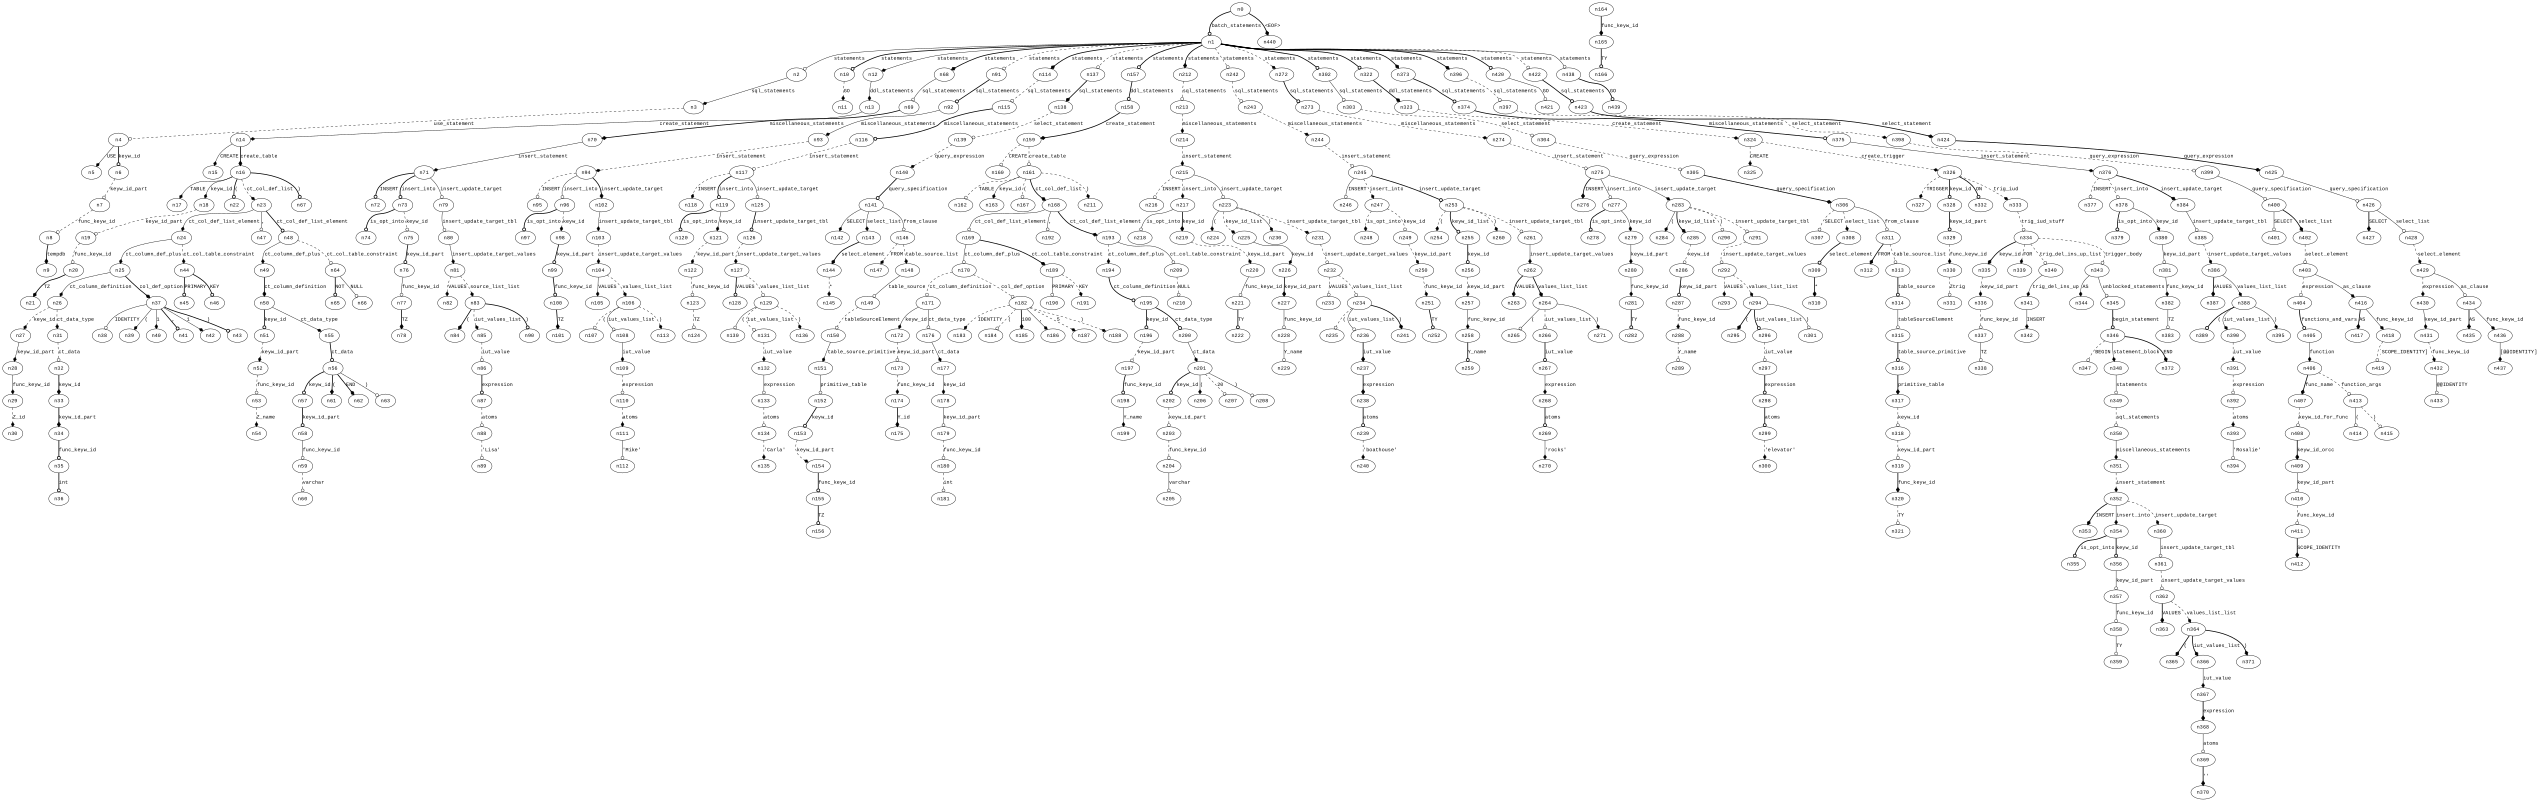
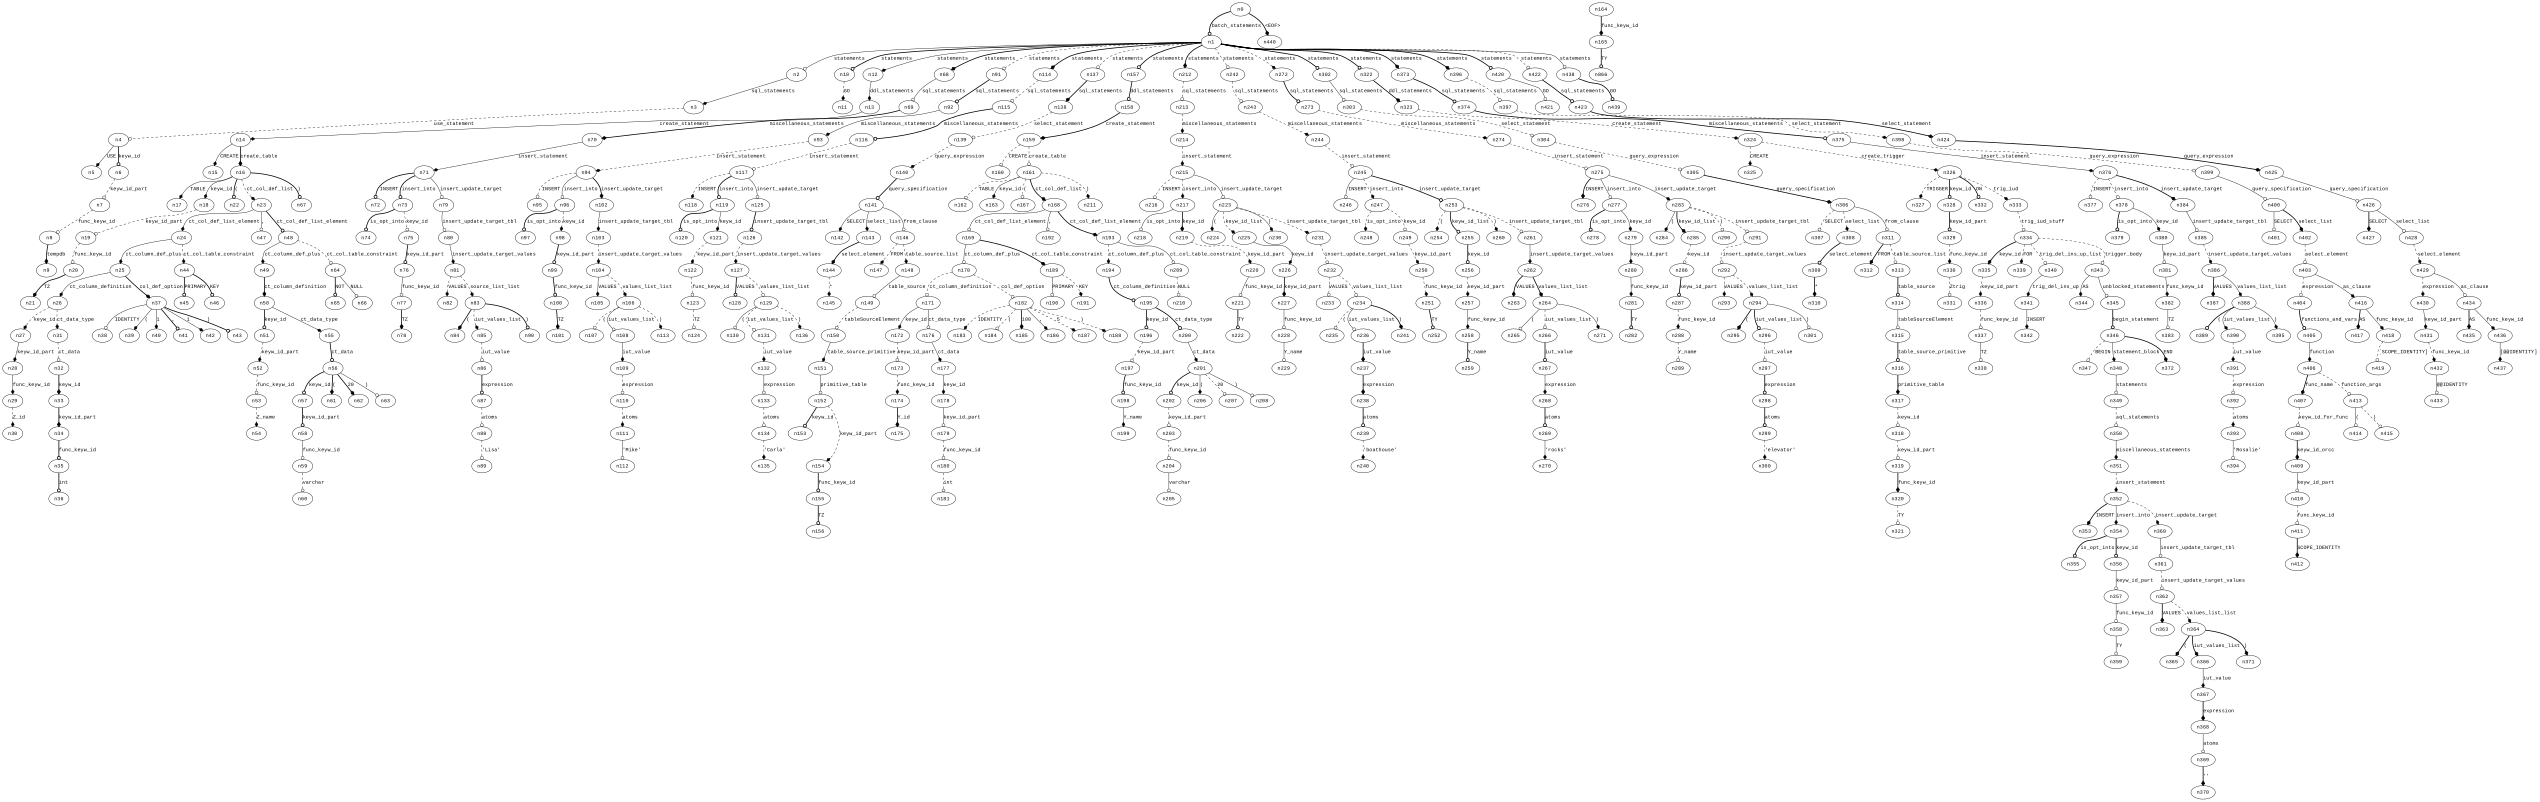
(1601, 75) -> (1601, 75)
(351, 385) -> (351, 385)
(796, 452) -> (839, 432)
